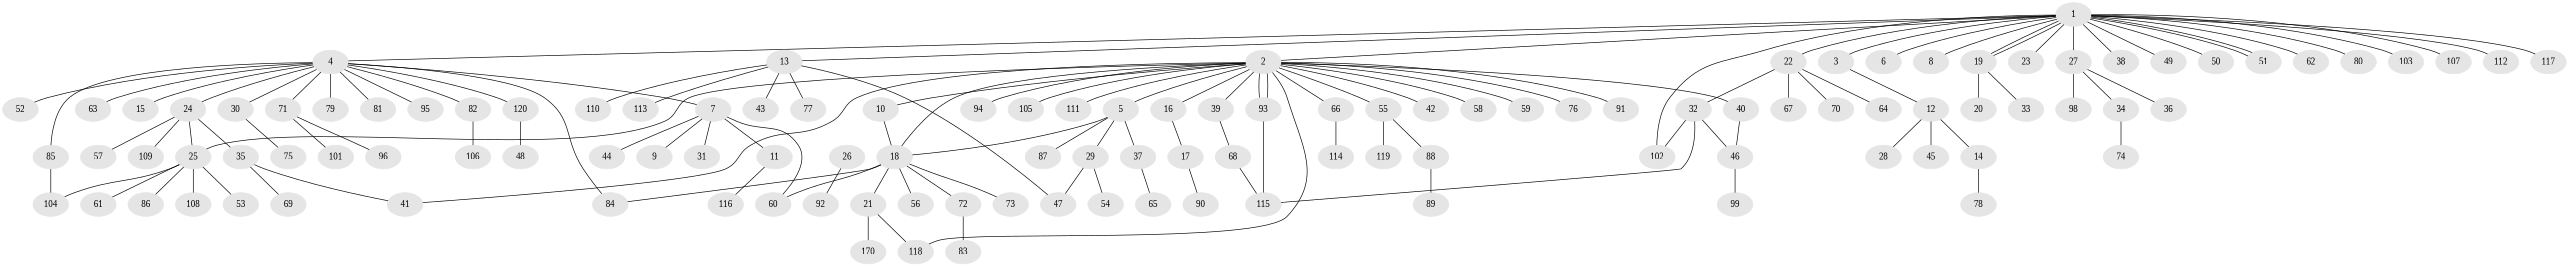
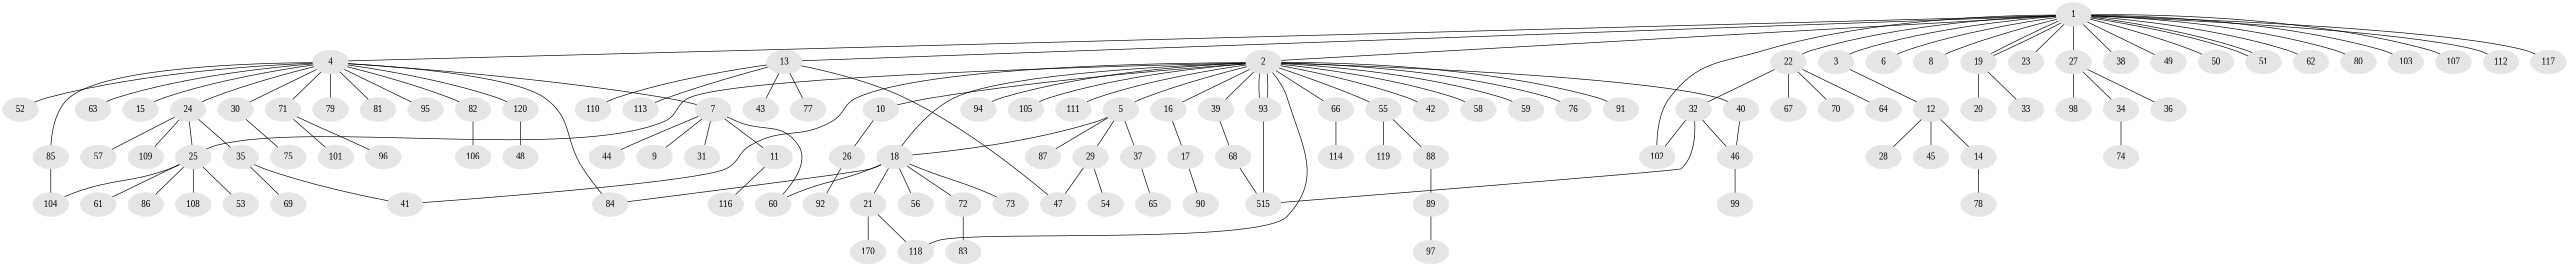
(888, 133) -> (864, 133)
(1263, 205) -> (1263, 205)
none -> (1431, 252)
